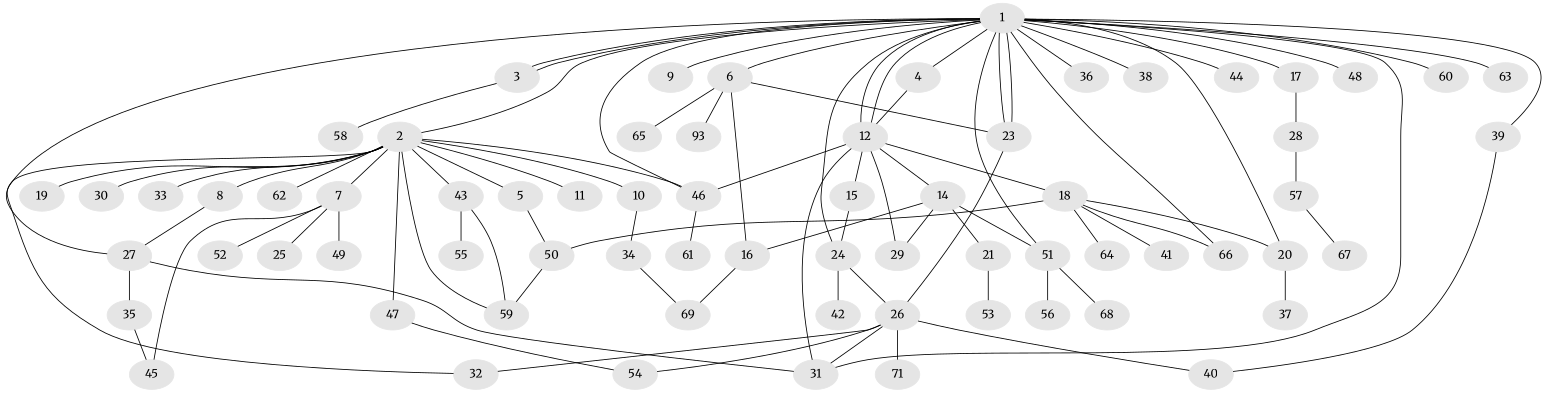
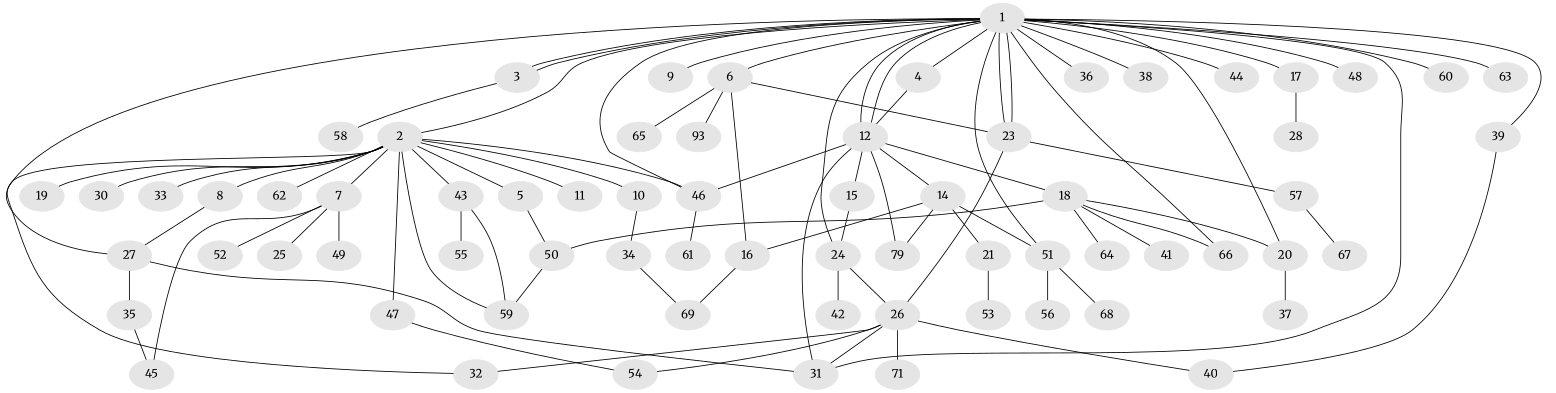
(1296, 167) -> (1152, 167)
(898, 256) -> (898, 256)
